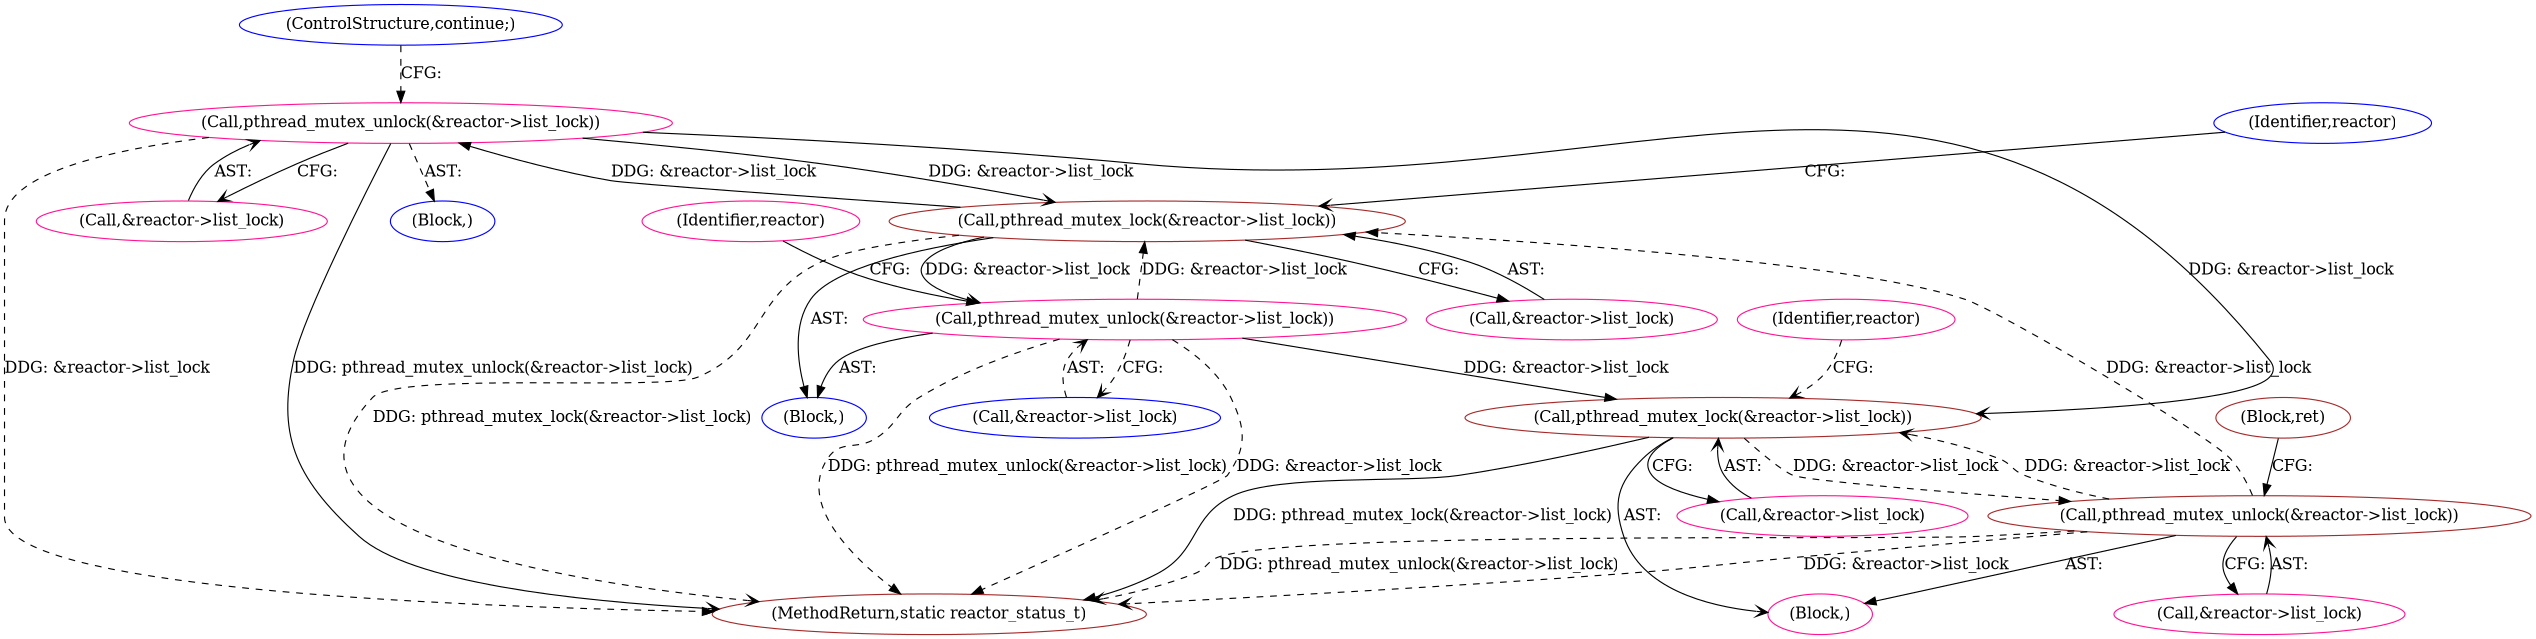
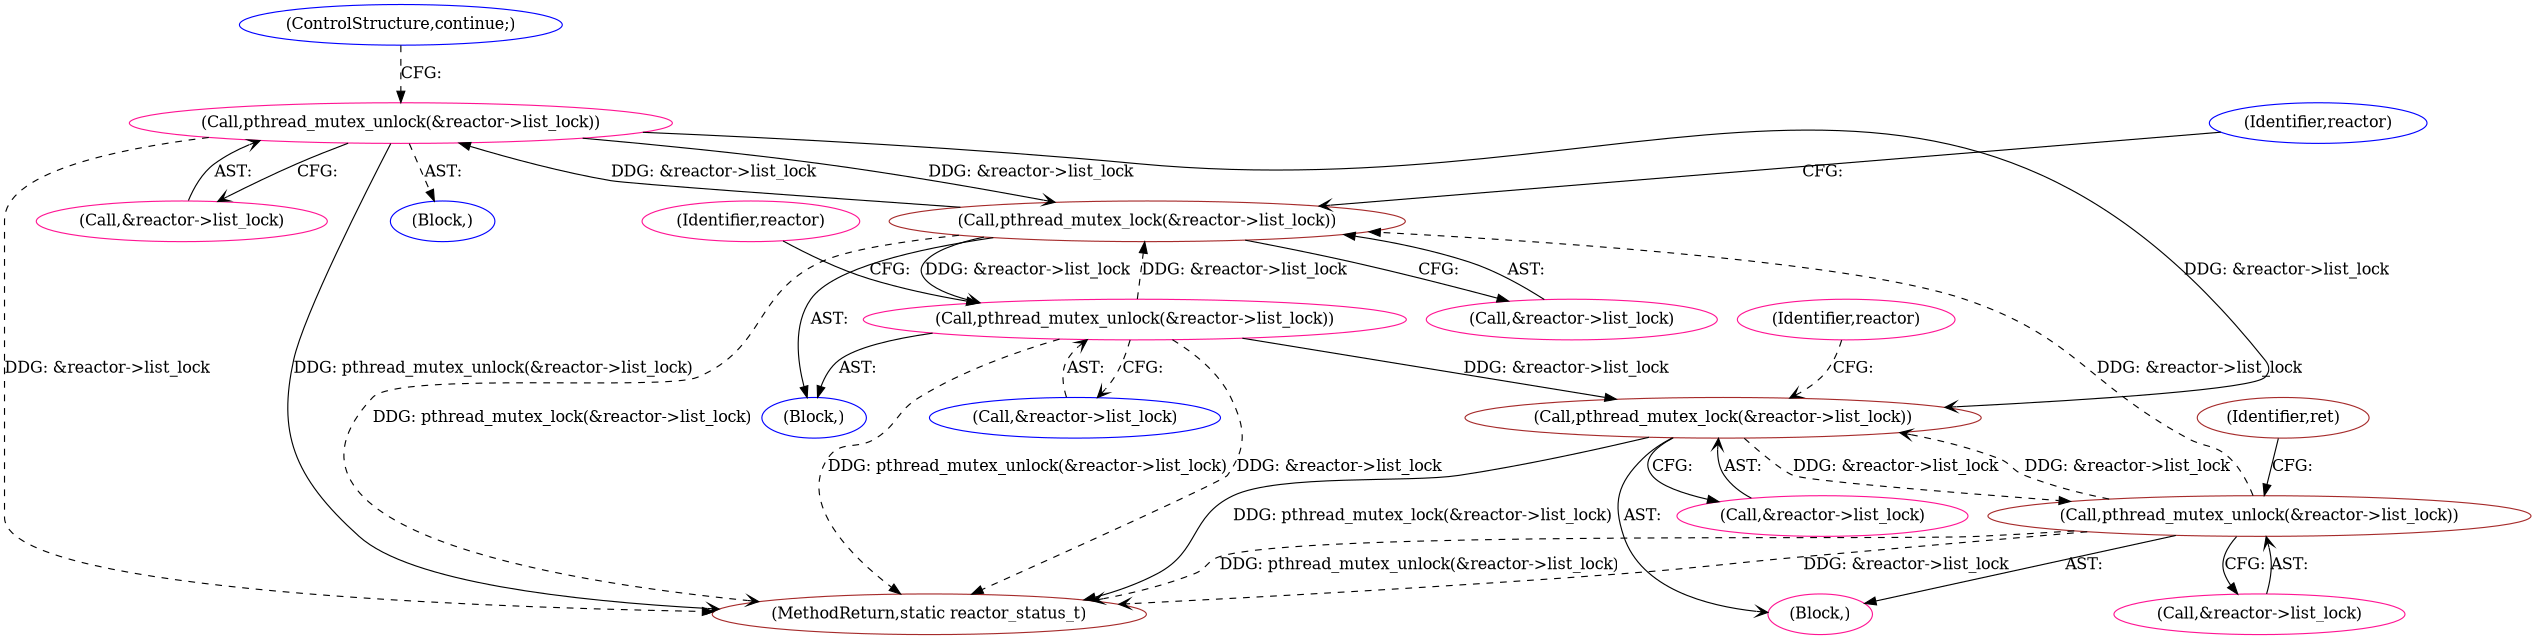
(2283, 418) -> (2283, 418)
